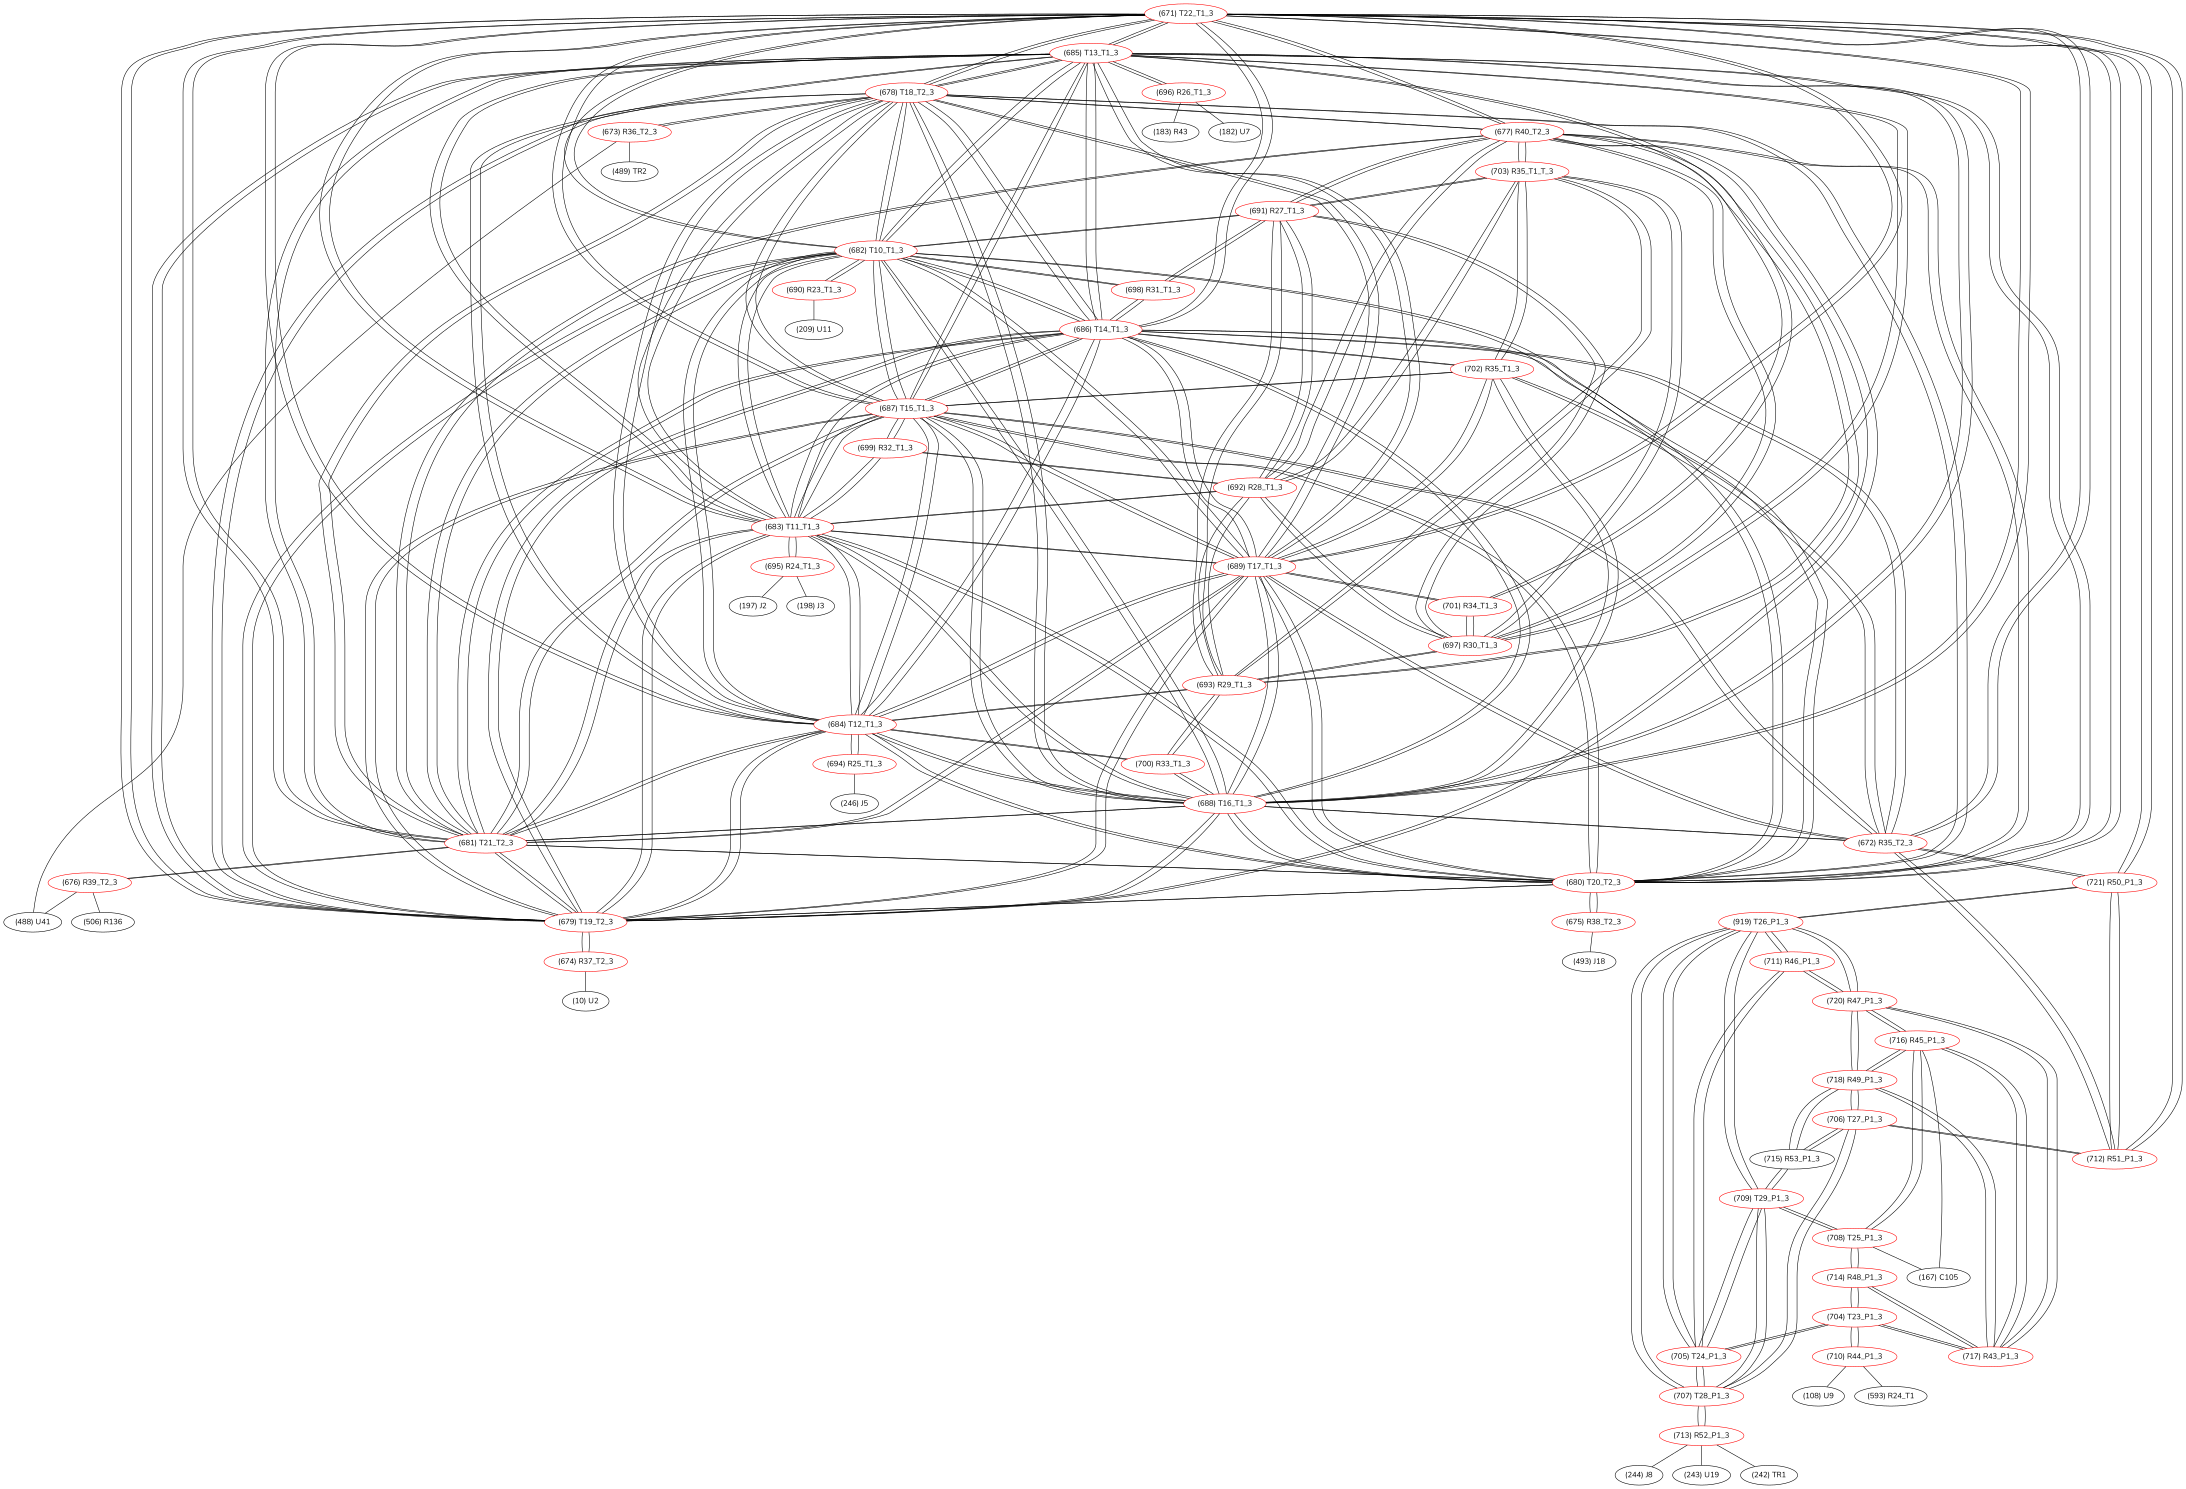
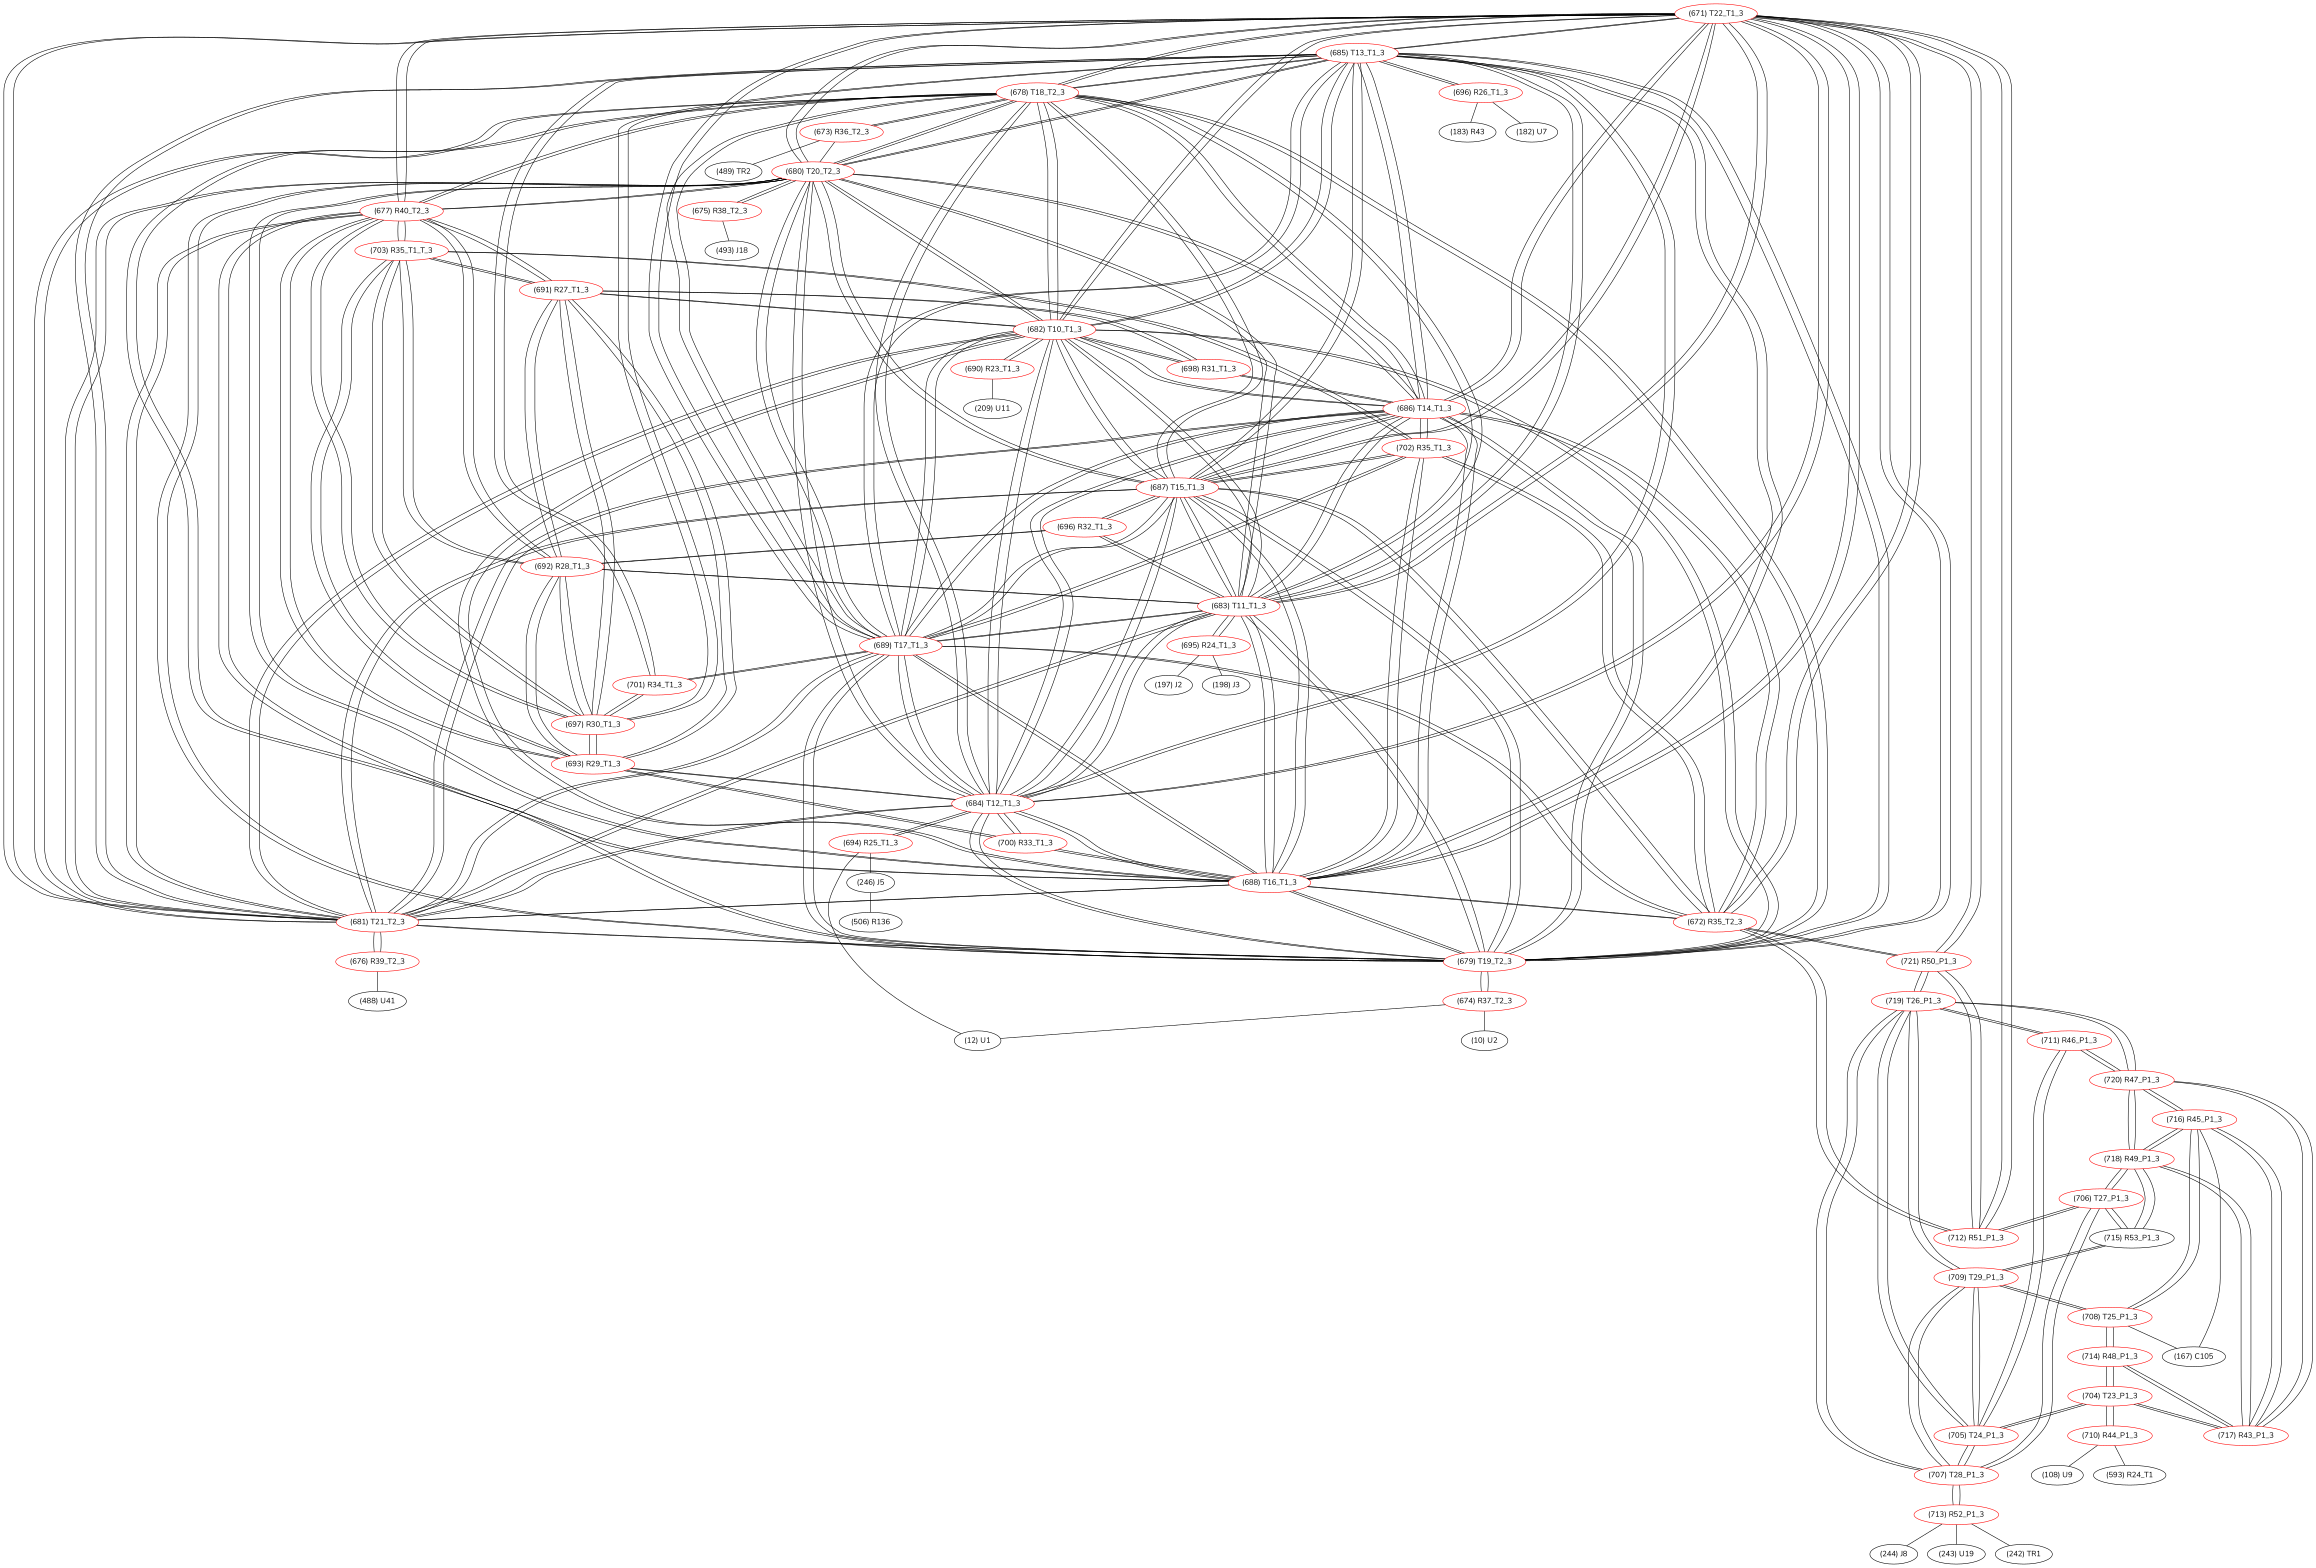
(885, 448) -> (1085, 527)
(215, 492) -> (827, 152)
(96, 903) -> (871, 904)
(1761, 922) -> (1914, 1001)
none -> (978, 1041)
